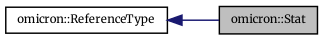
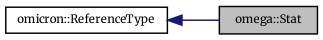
(268, 20) -> (268, 20)
